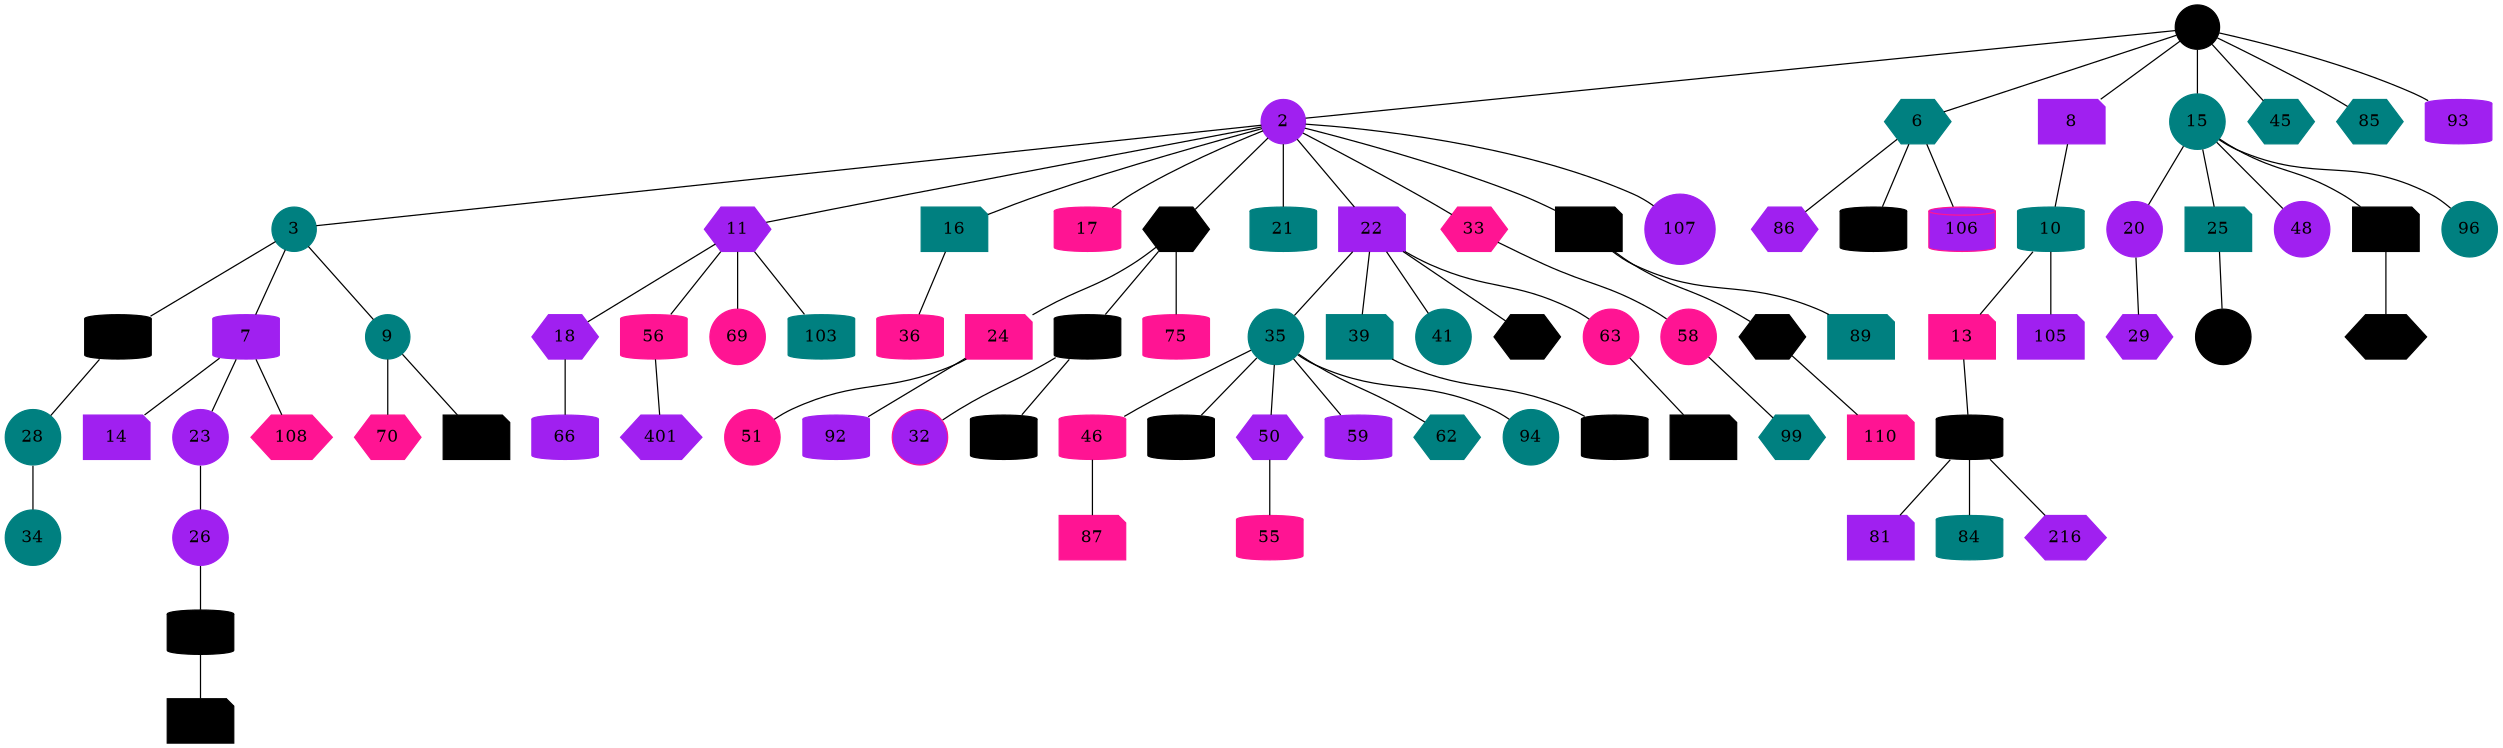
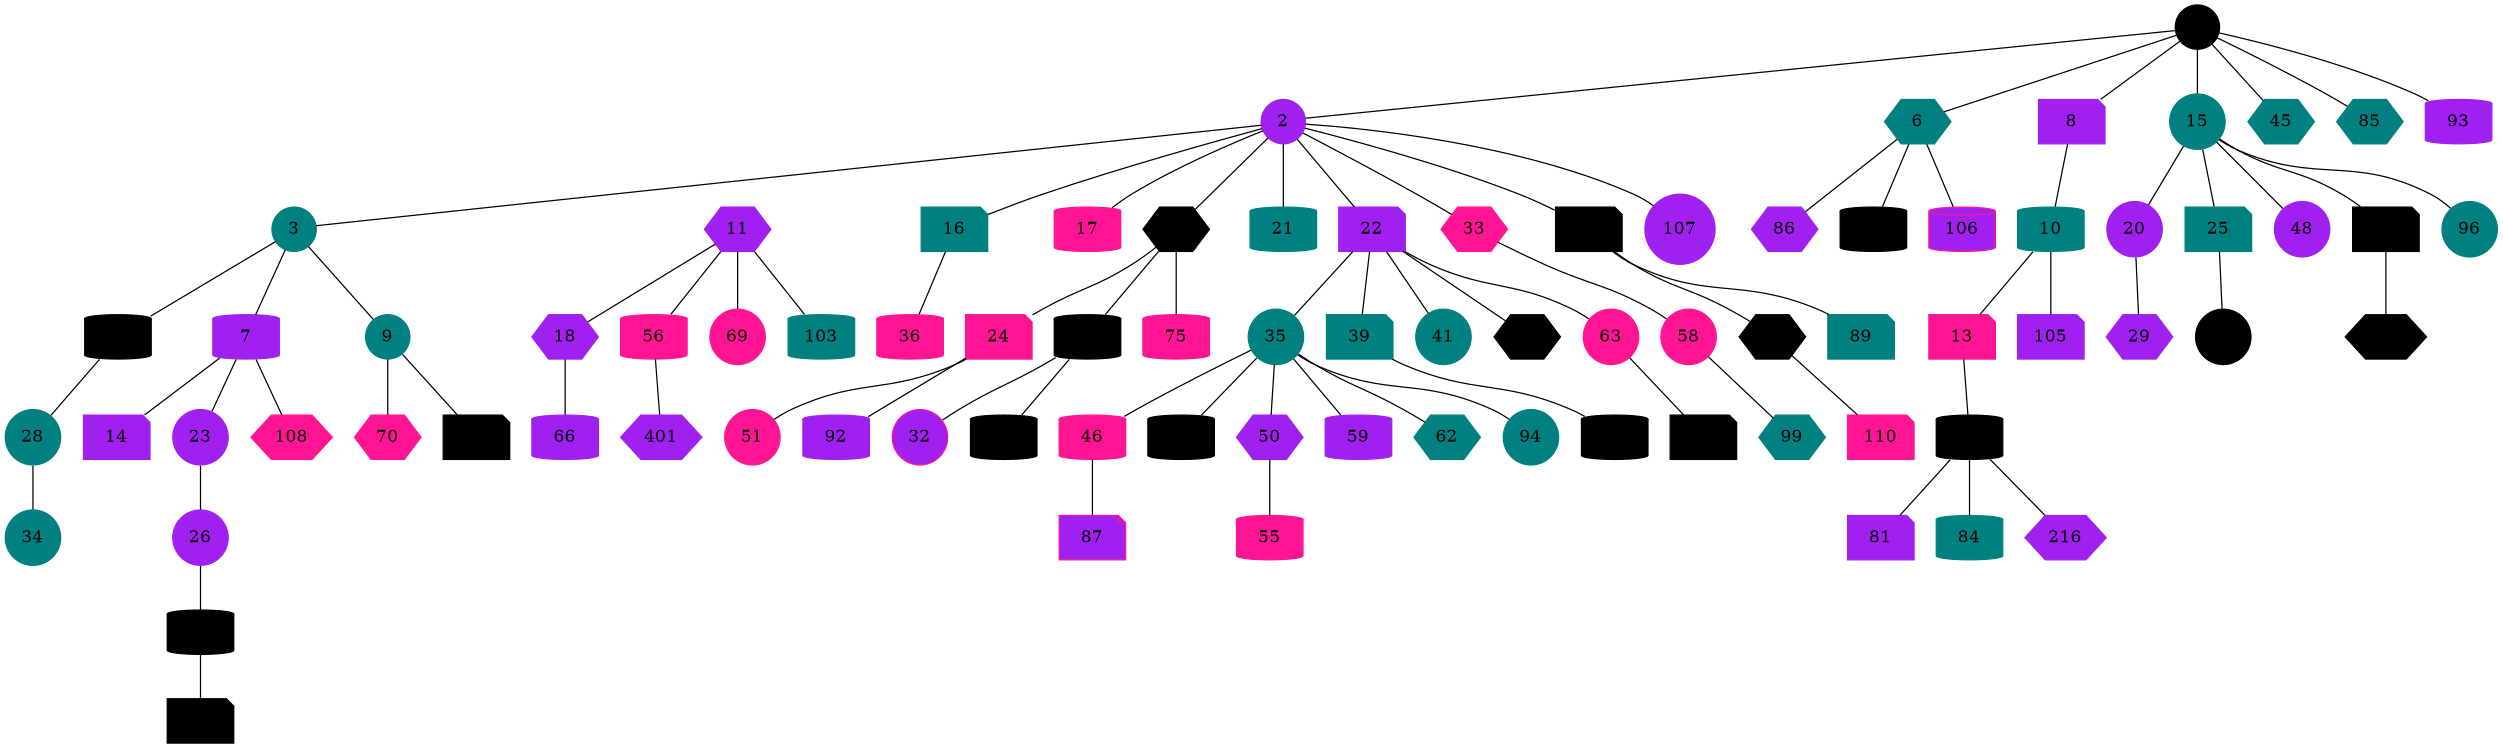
(1014, 174) -> none
(1092, 538) -> (1092, 538)
